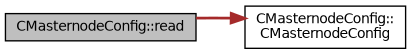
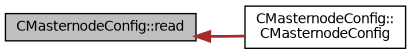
(214, 18) -> (227, 36)
